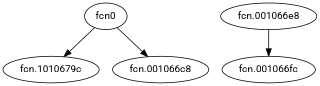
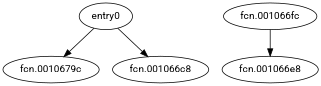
(106, 16) -> (106, 16)
(269, 39) -> (270, 39)
(51, 70) -> (51, 70)
